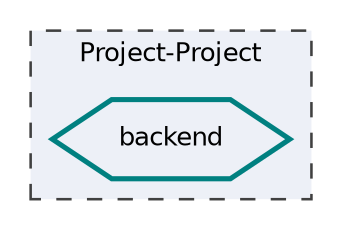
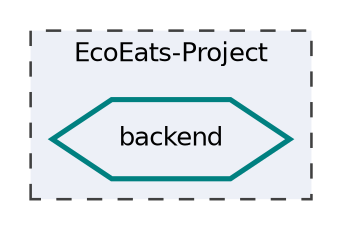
(171, 55) -> (171, 55)
